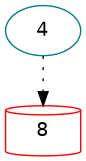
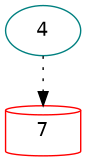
(43, 131) -> (43, 131)
